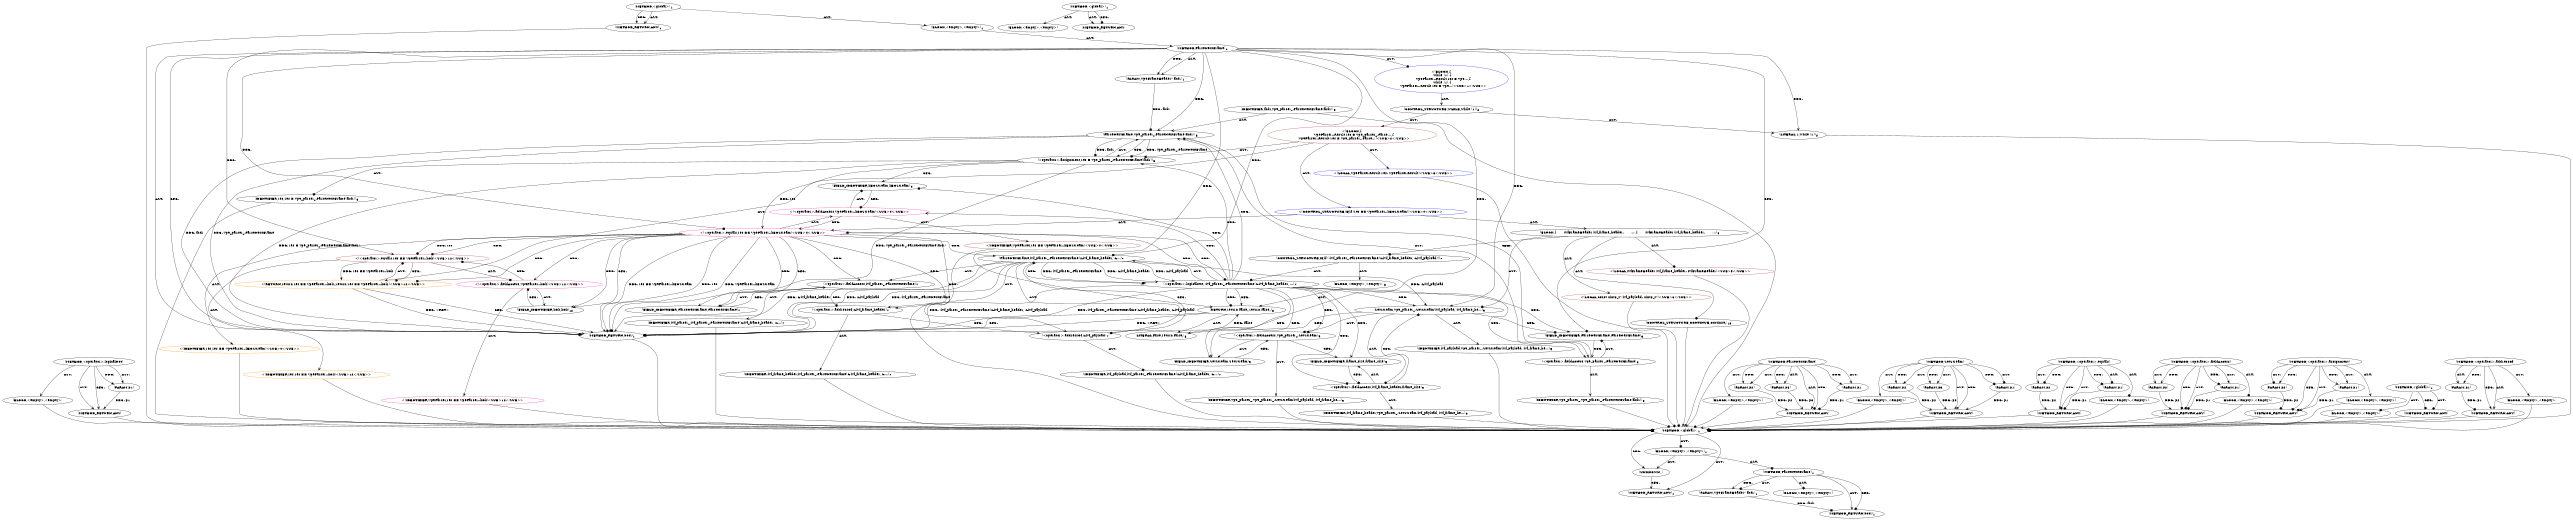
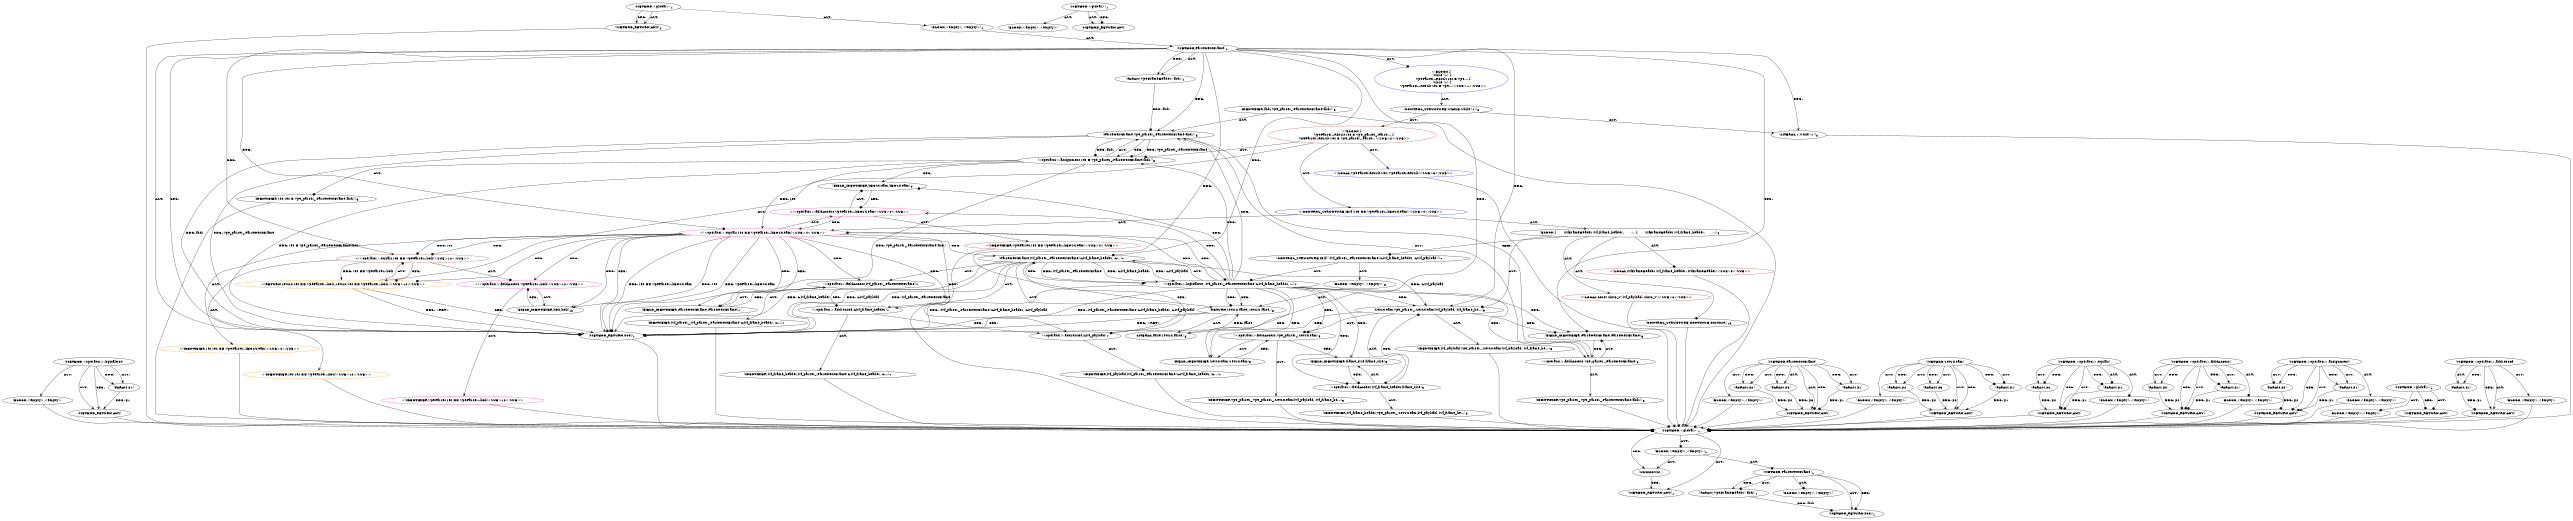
(1413, 233) -> (1413, 233)
(495, 266) -> none
